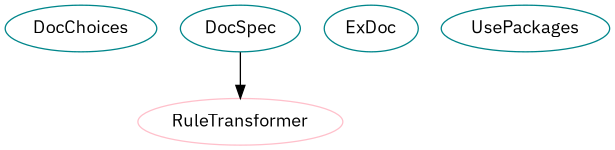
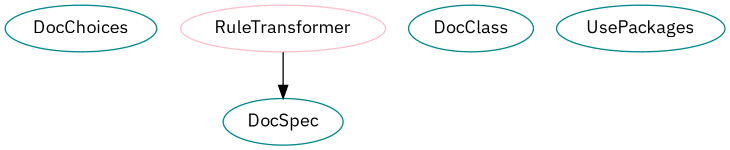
(371, 29) -> none
none -> (471, 29)
(240, 69) -> (283, 69)
